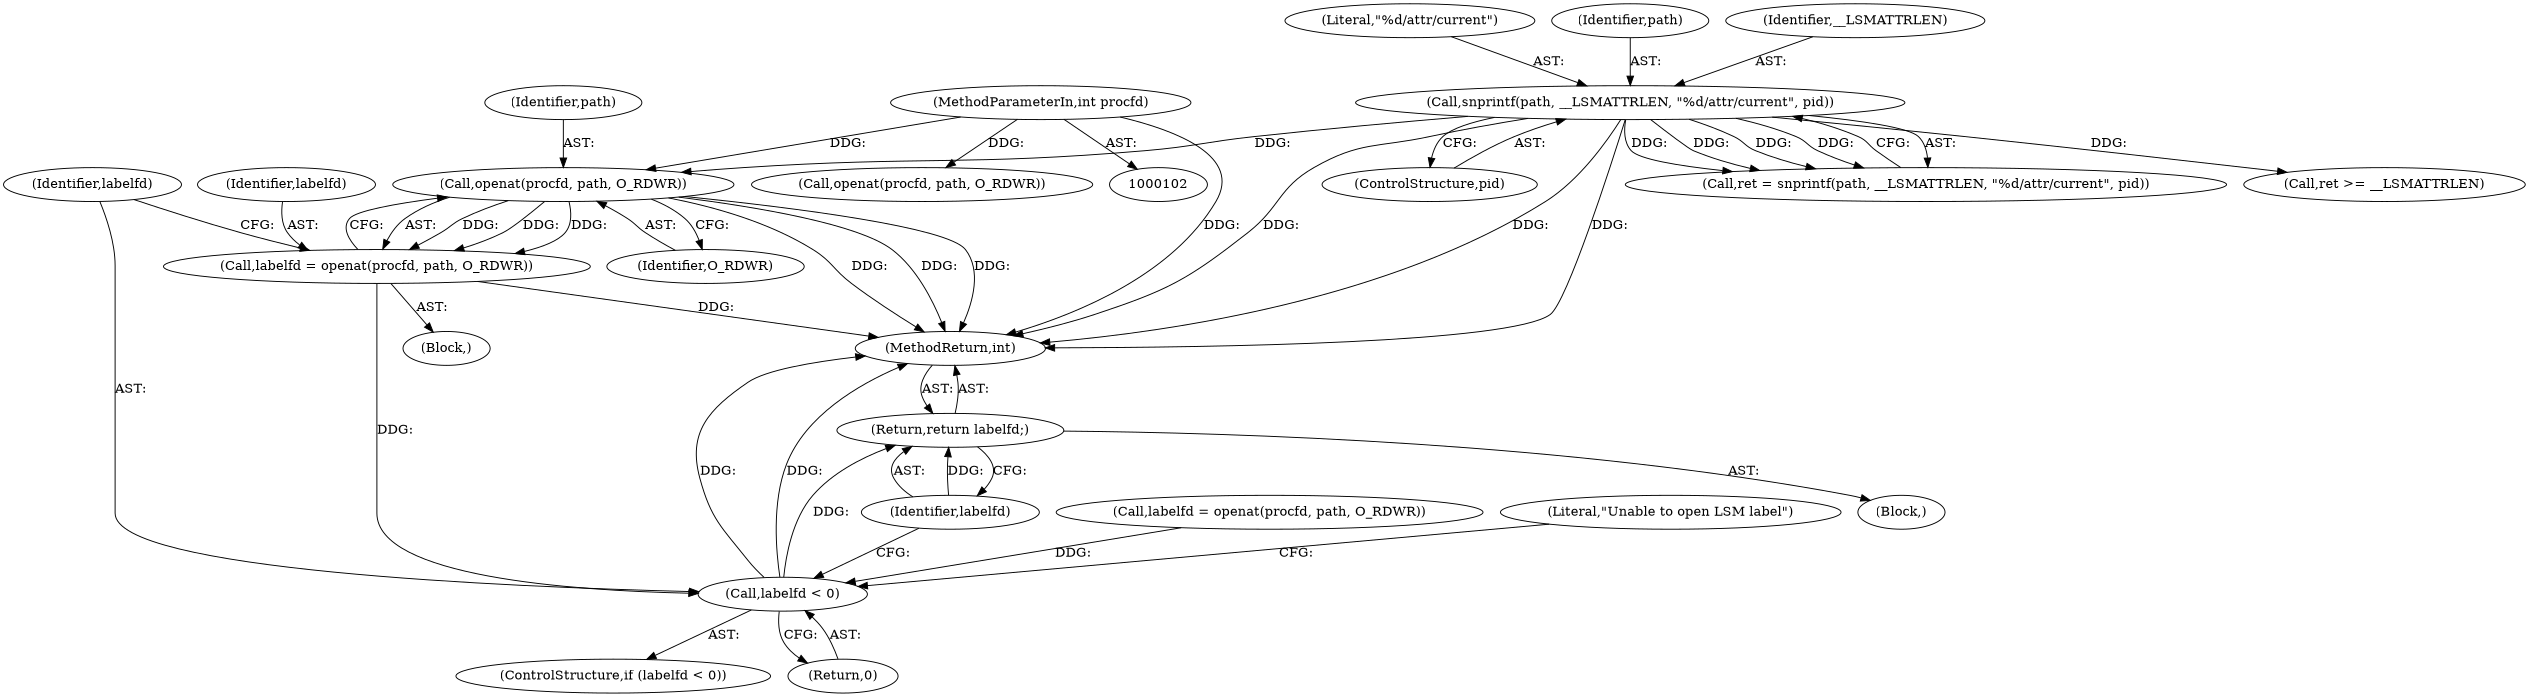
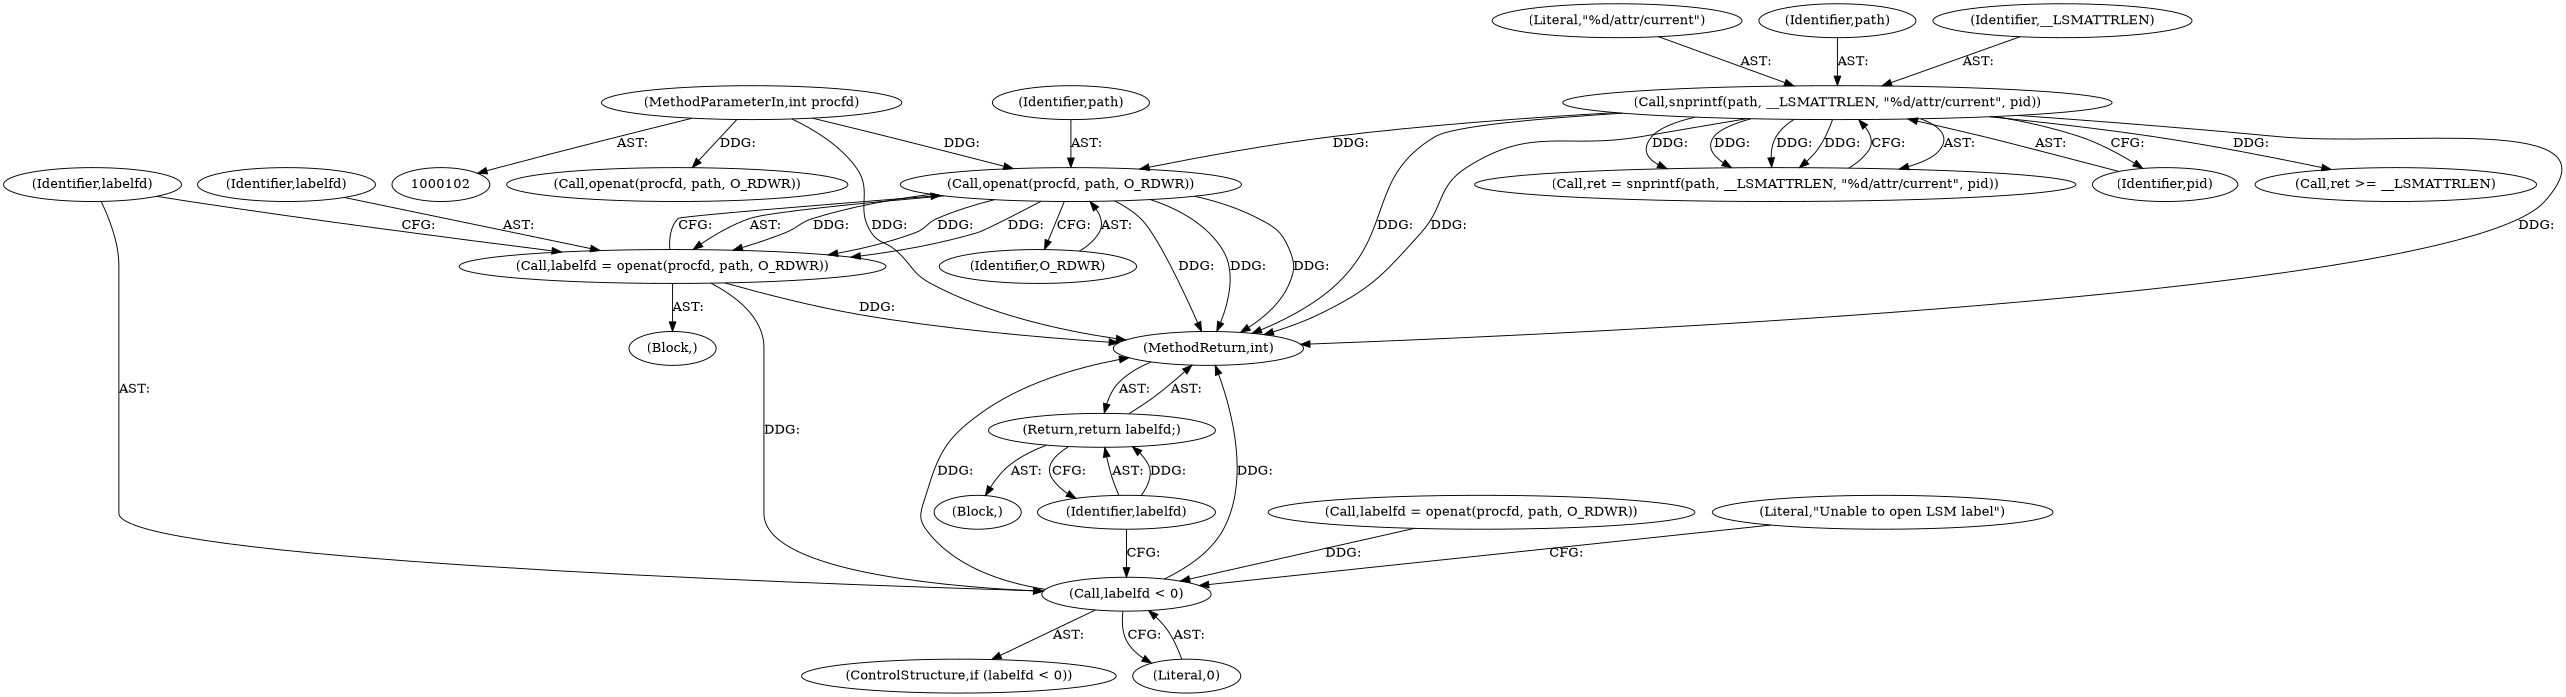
(1430, 185) -> (2165, 185)
(813, 495) -> none
(843, 676) -> (1187, 676)
